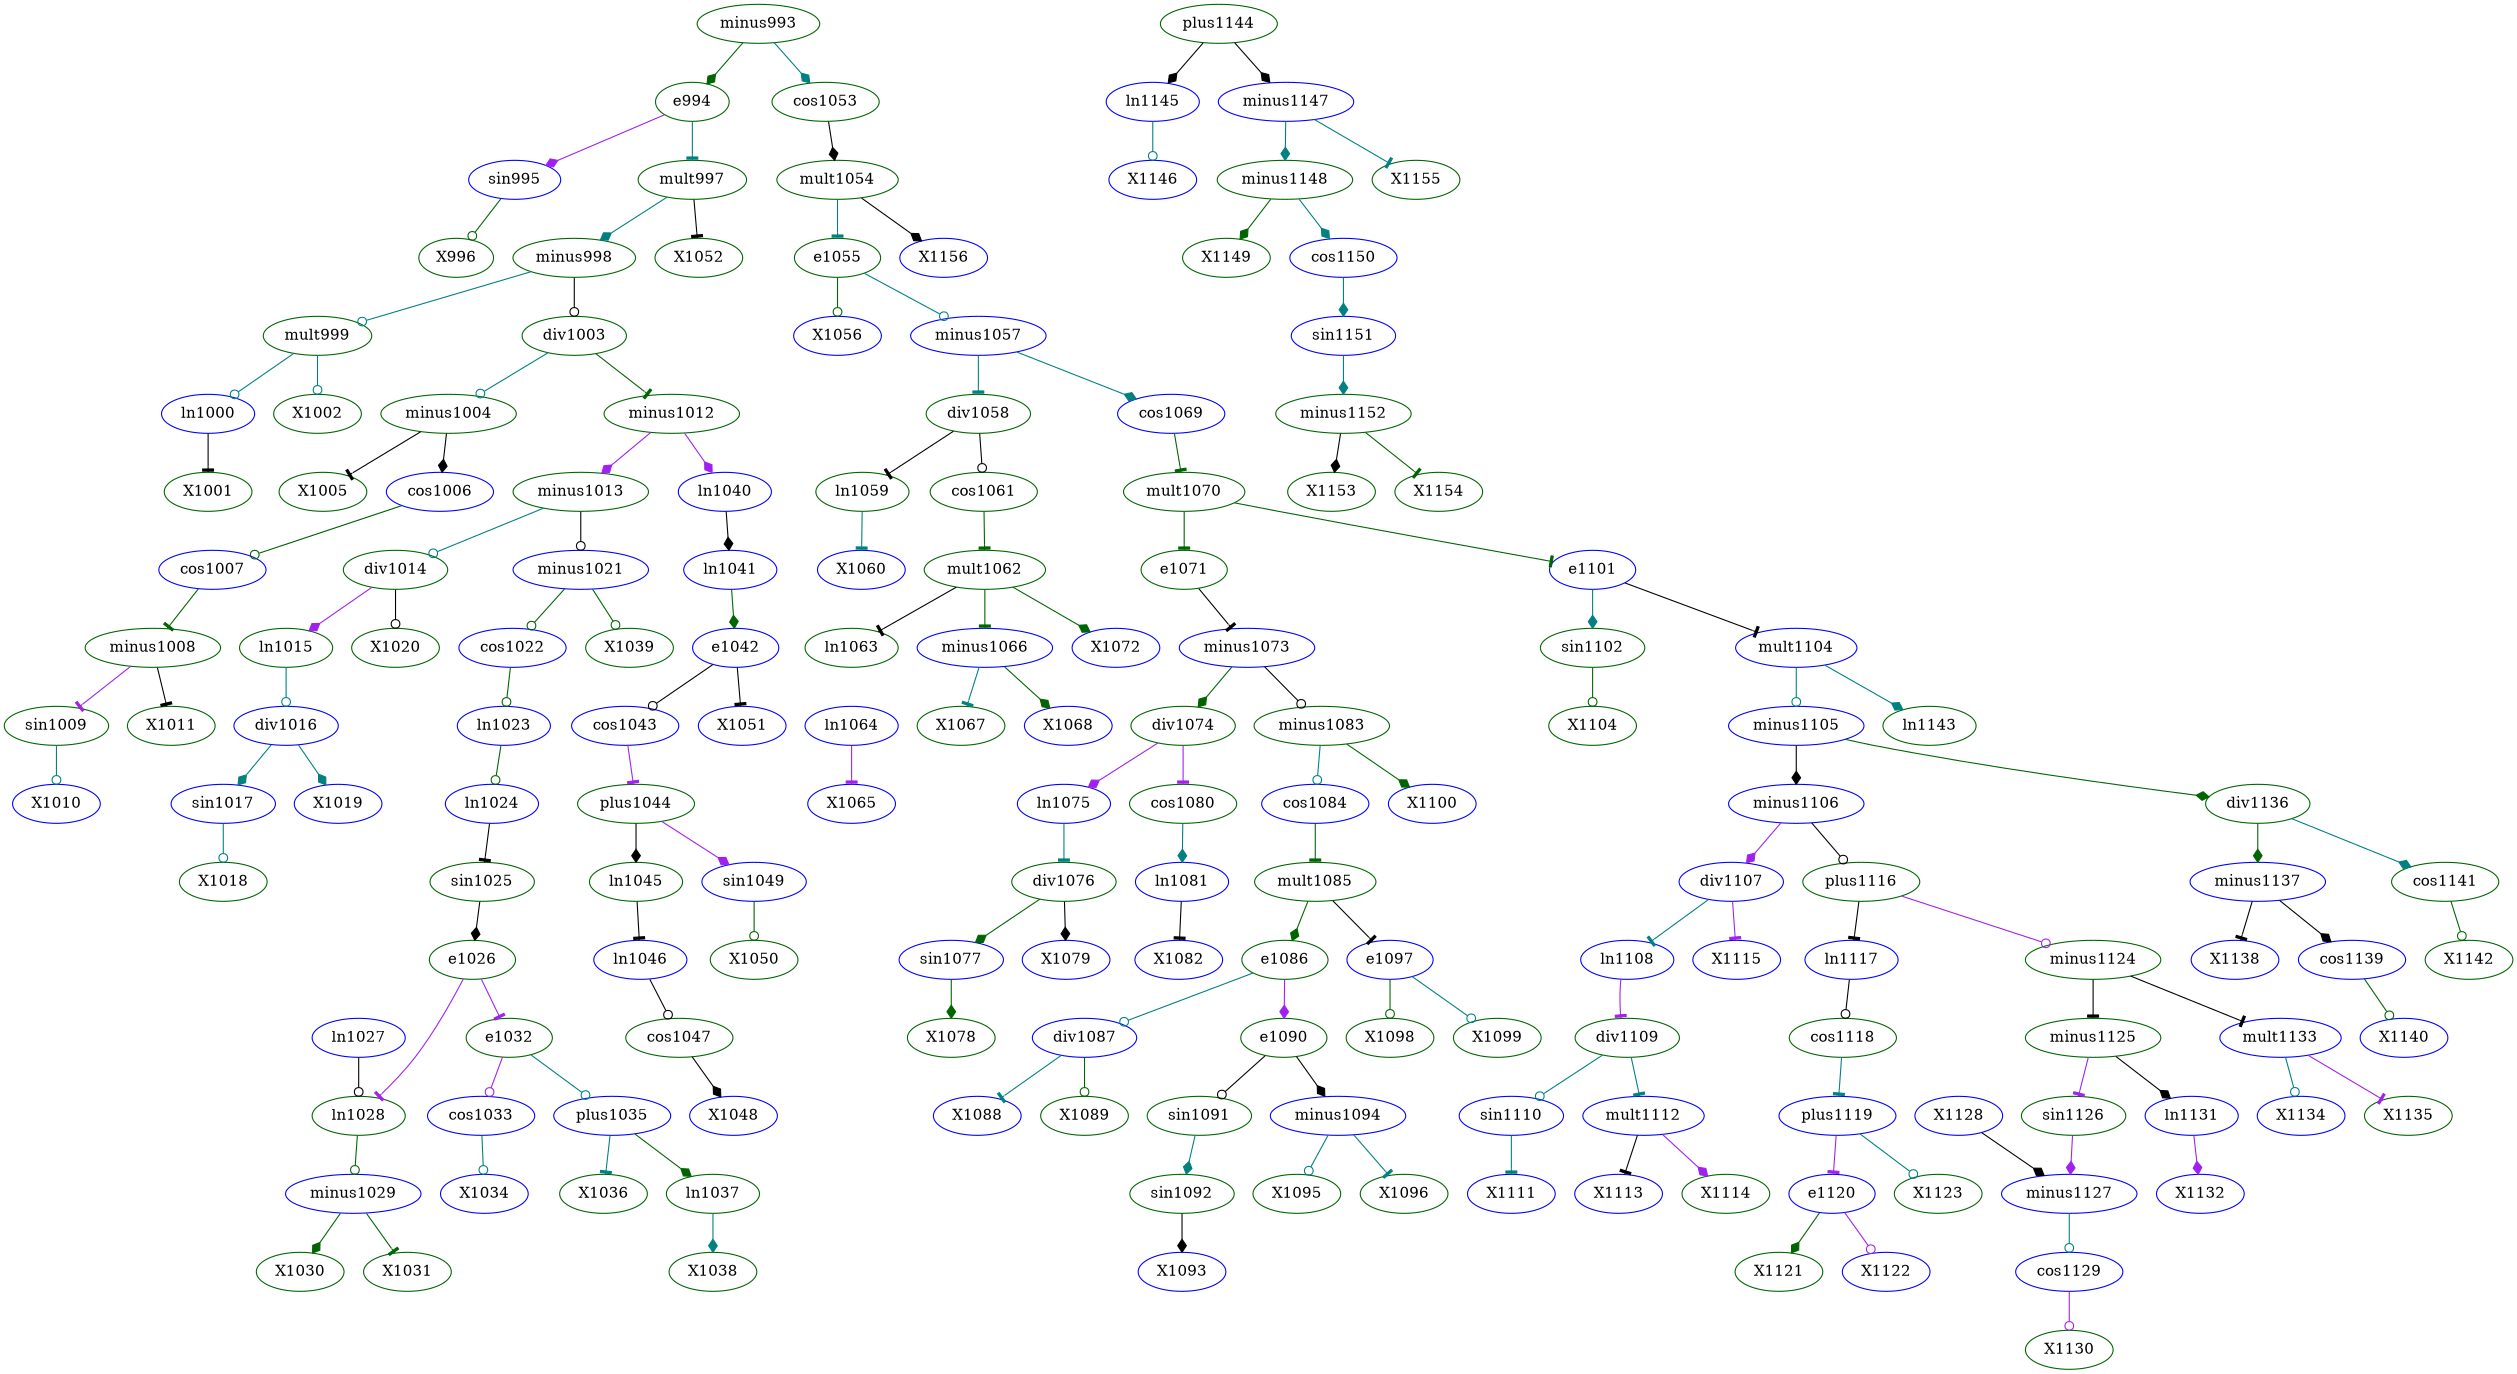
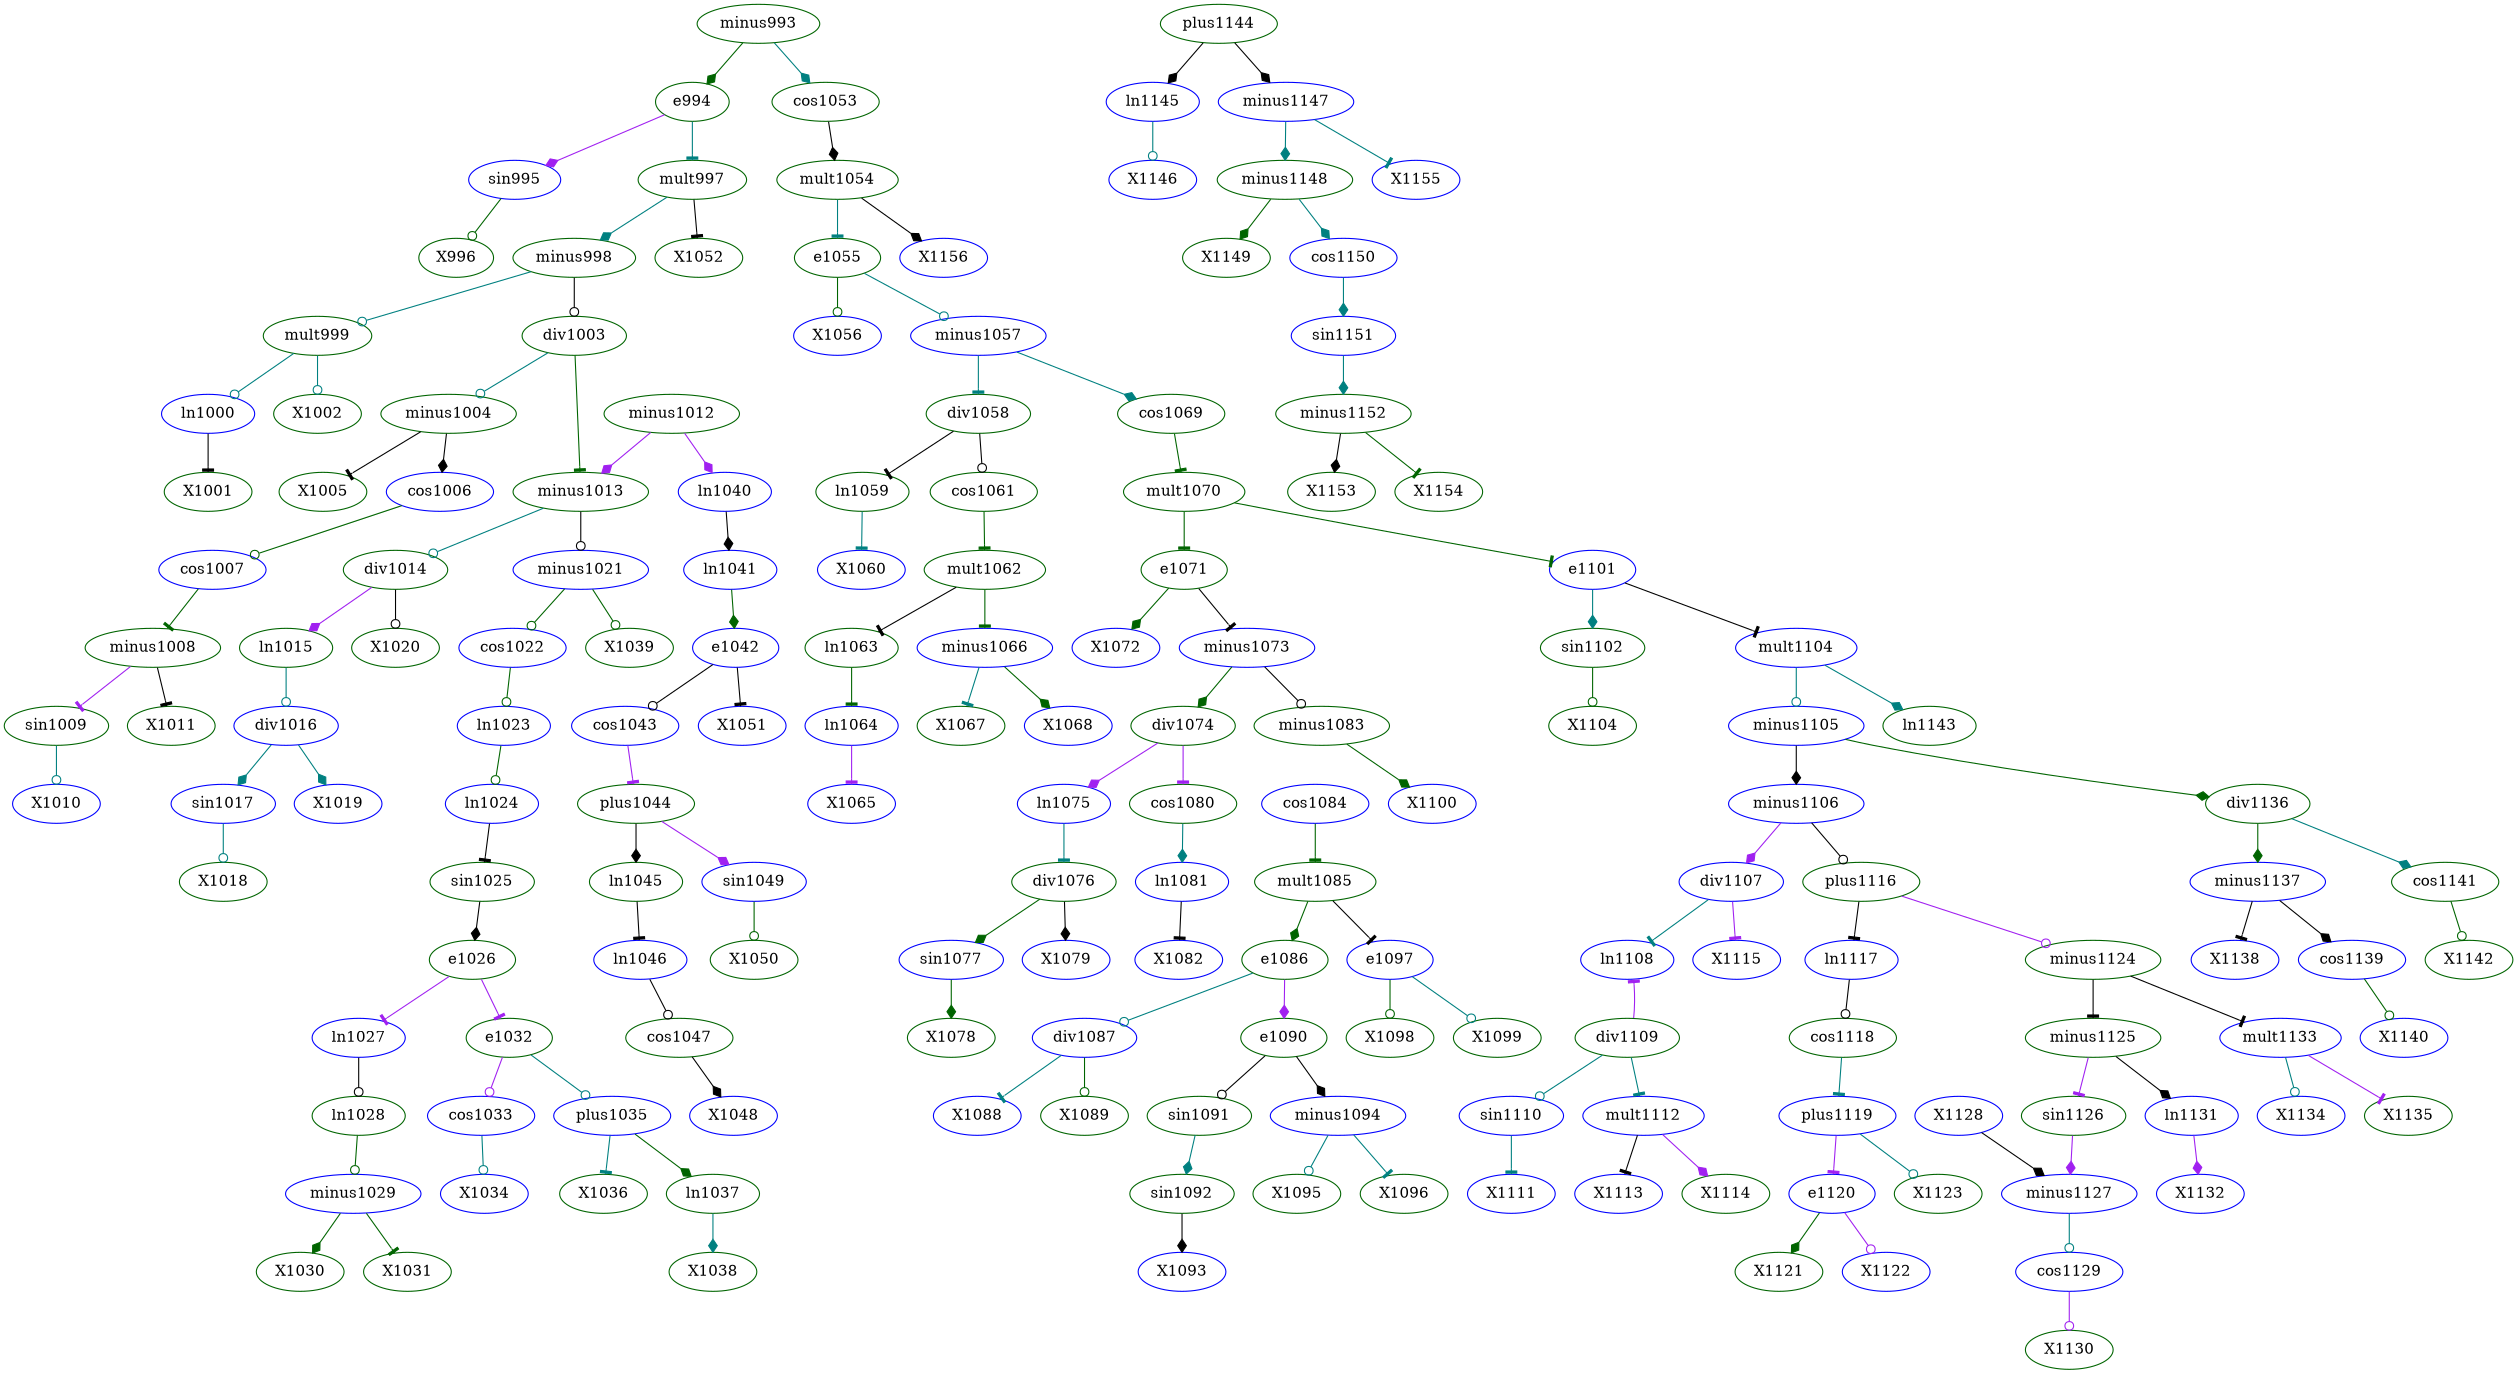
(1416, 180) -> (1416, 180)
(620, 373) -> (577, 411)
(1171, 414) -> (1171, 414)
(1046, 606) -> (1155, 604)
none -> (852, 684)
(1319, 761) -> none
(1620, 996) -> (1635, 1001)
(427, 1040) -> (418, 997)
